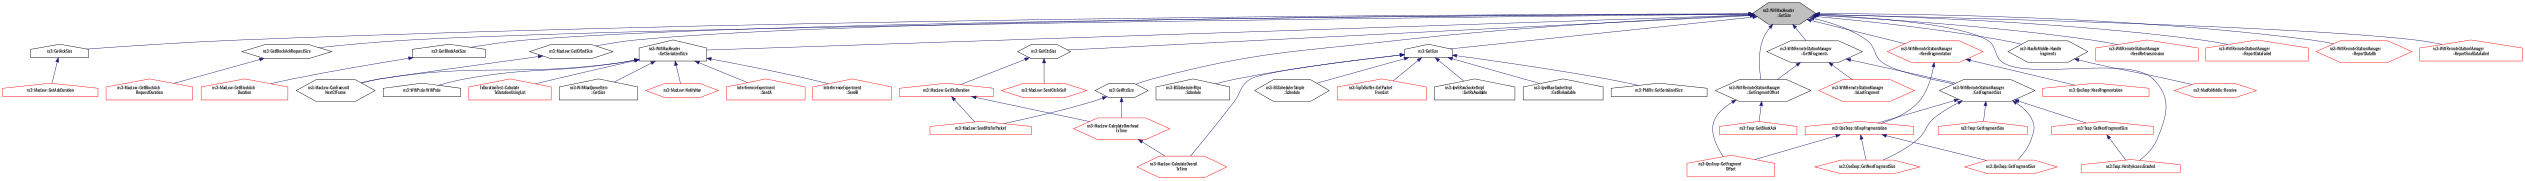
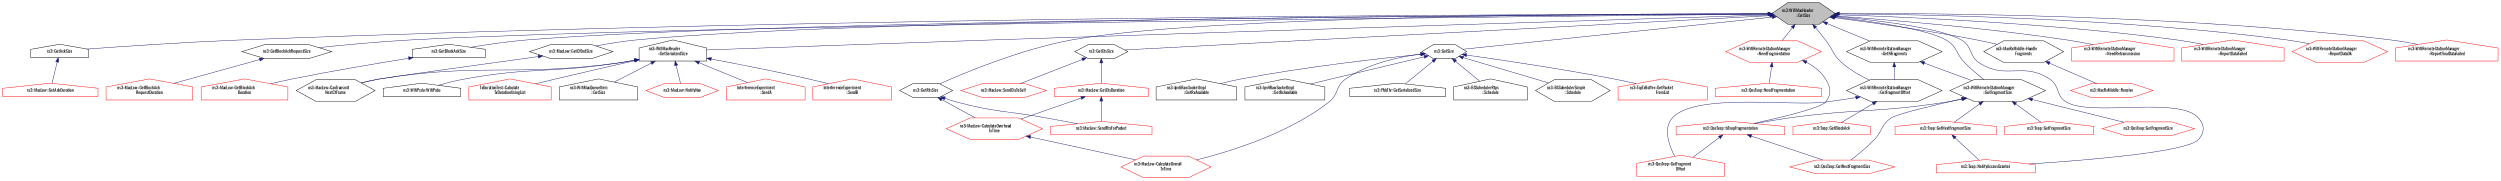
(1428, 52) -> (1444, 52)
(1867, 91) -> none
(1936, 148) -> none
